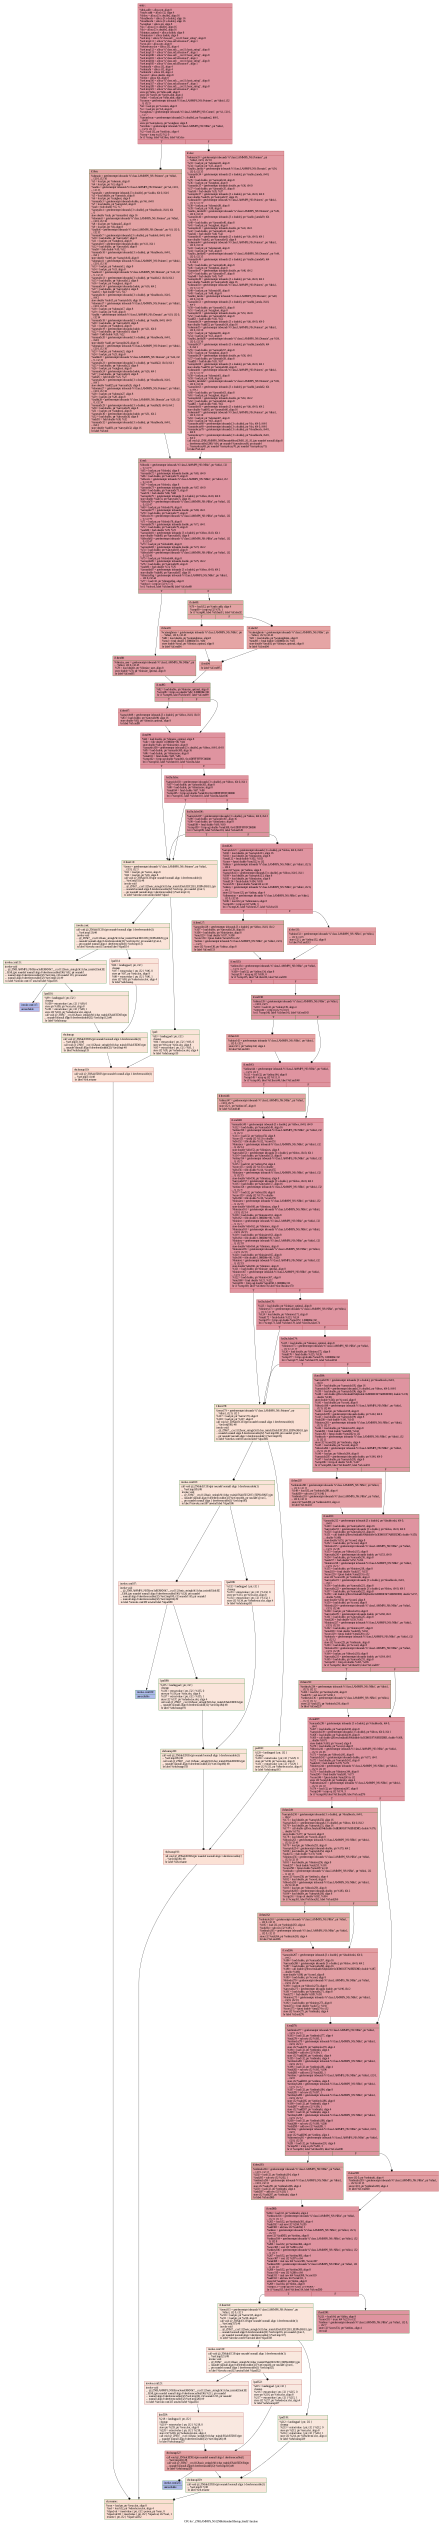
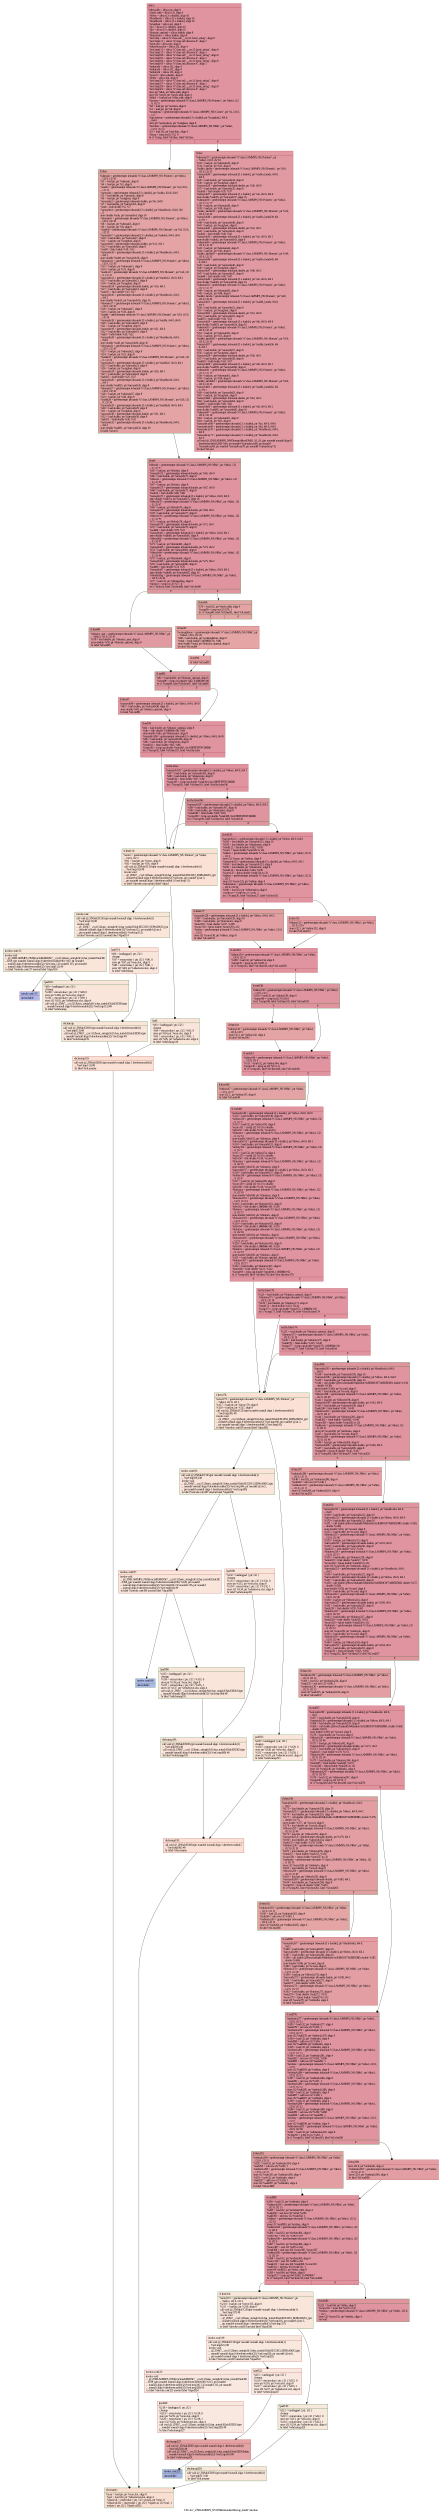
(289, 638) -> none
